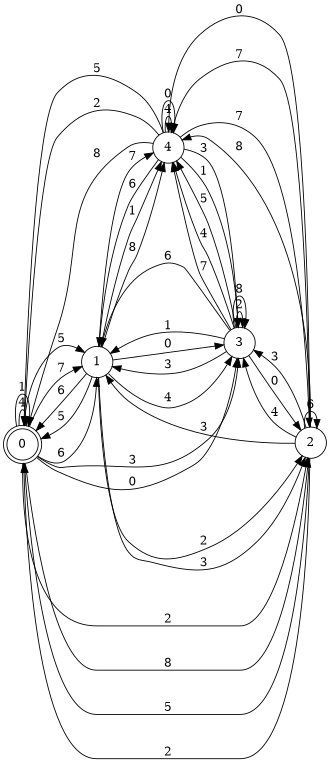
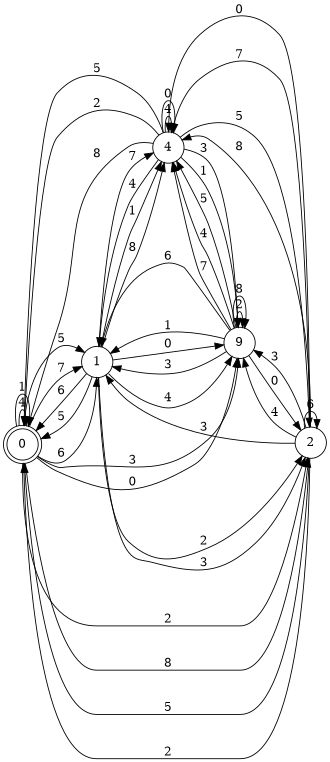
(240, 117) -> (240, 117)
(133, 184) -> (133, 184)
(240, 343) -> (240, 343)
